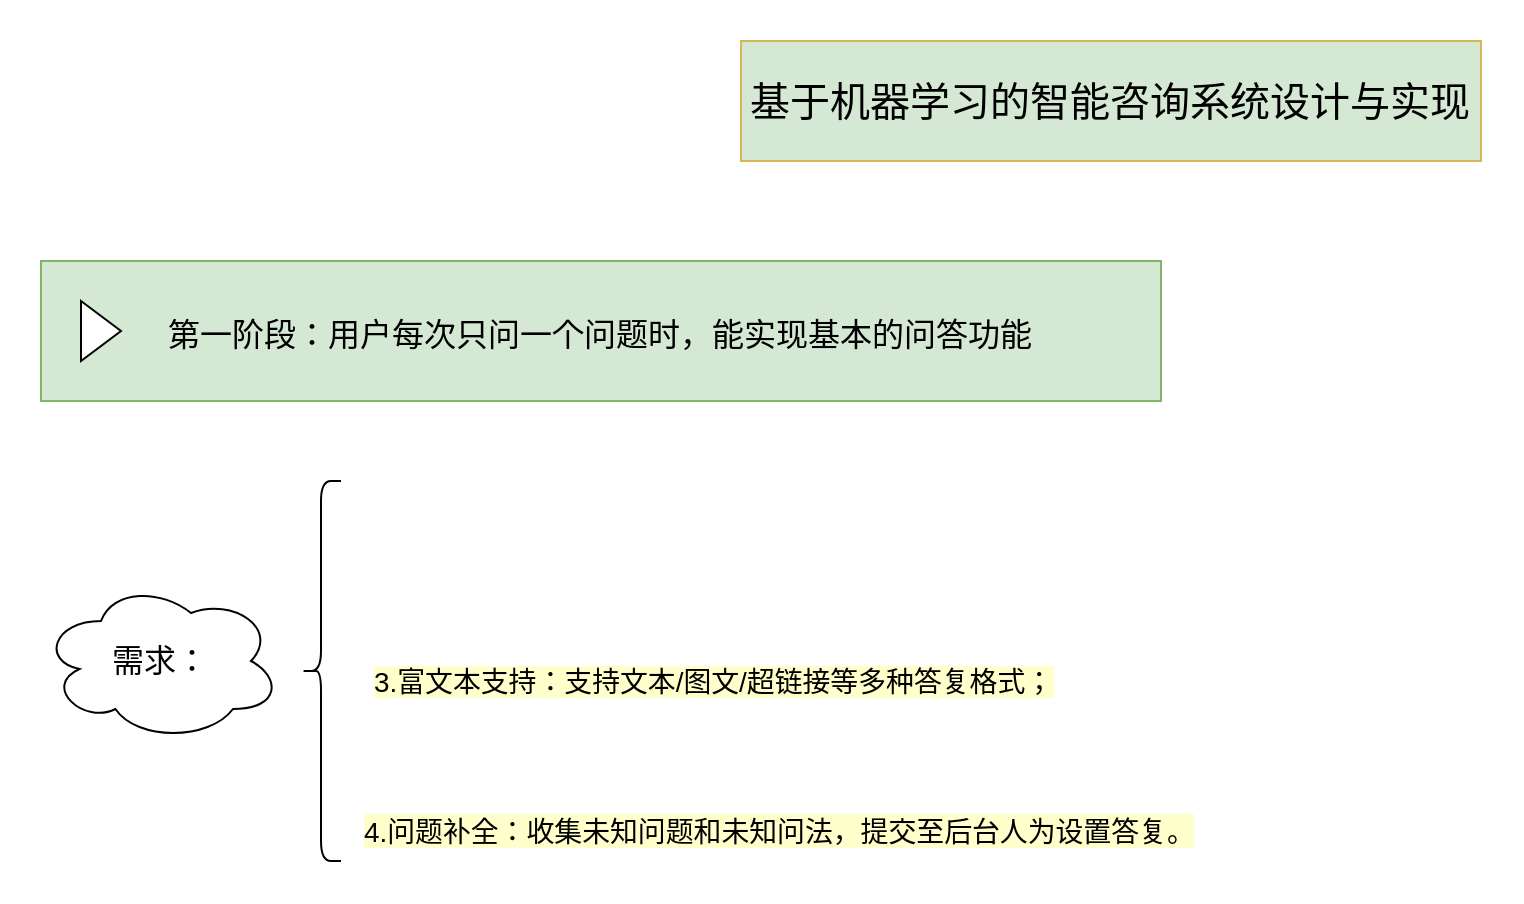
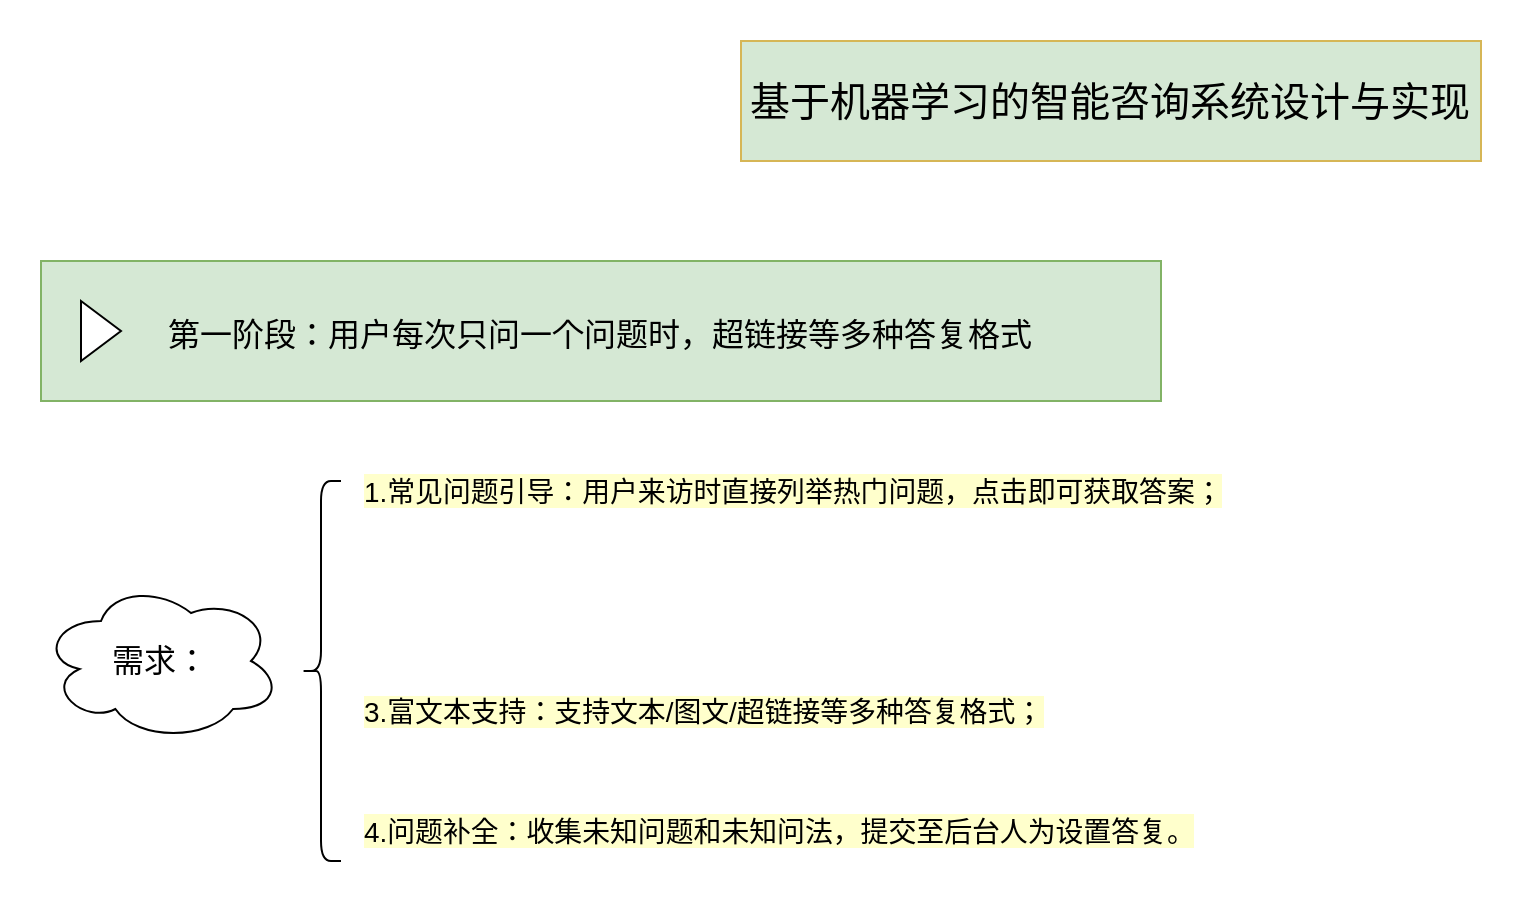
(601, 331) -> (601, 331)
none -> (801, 491)
(731, 681) -> (721, 711)
